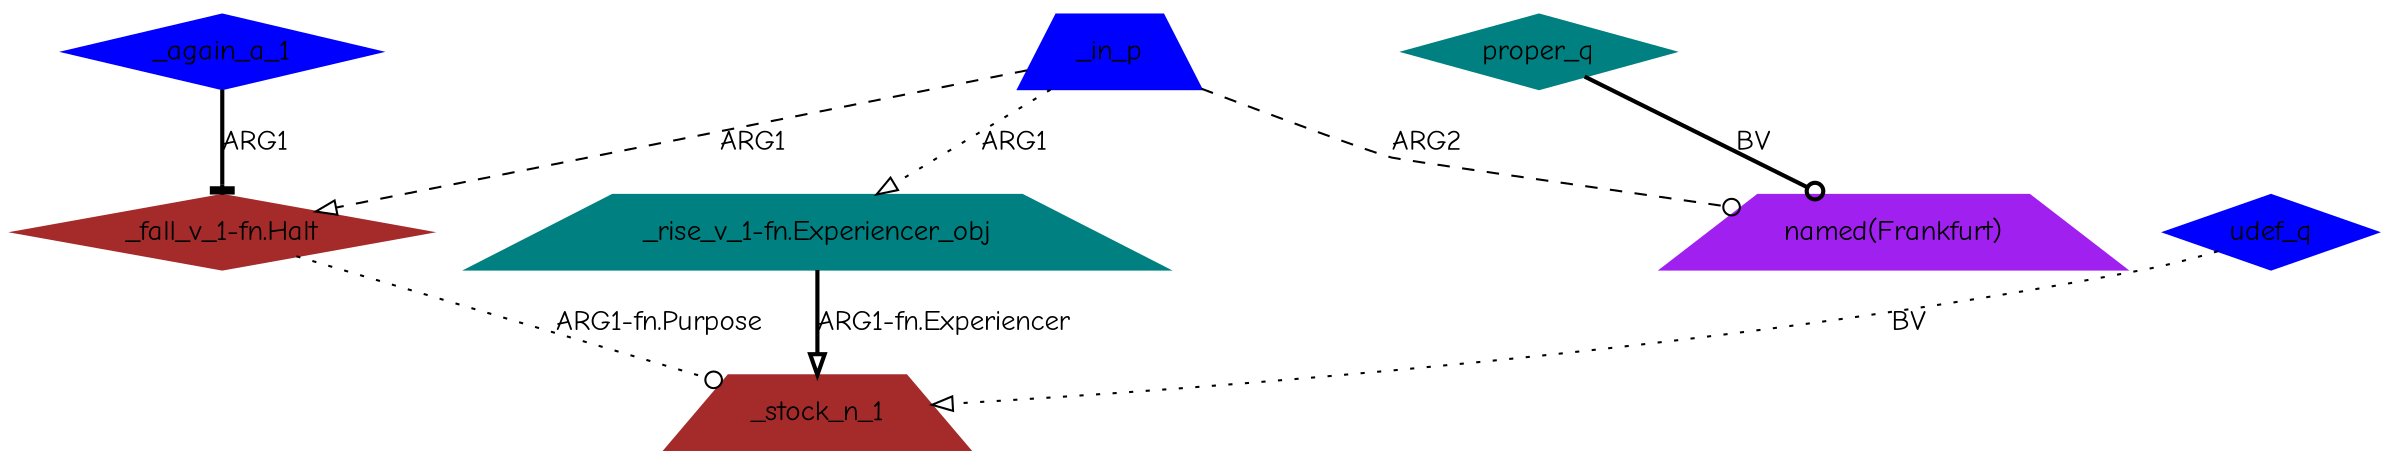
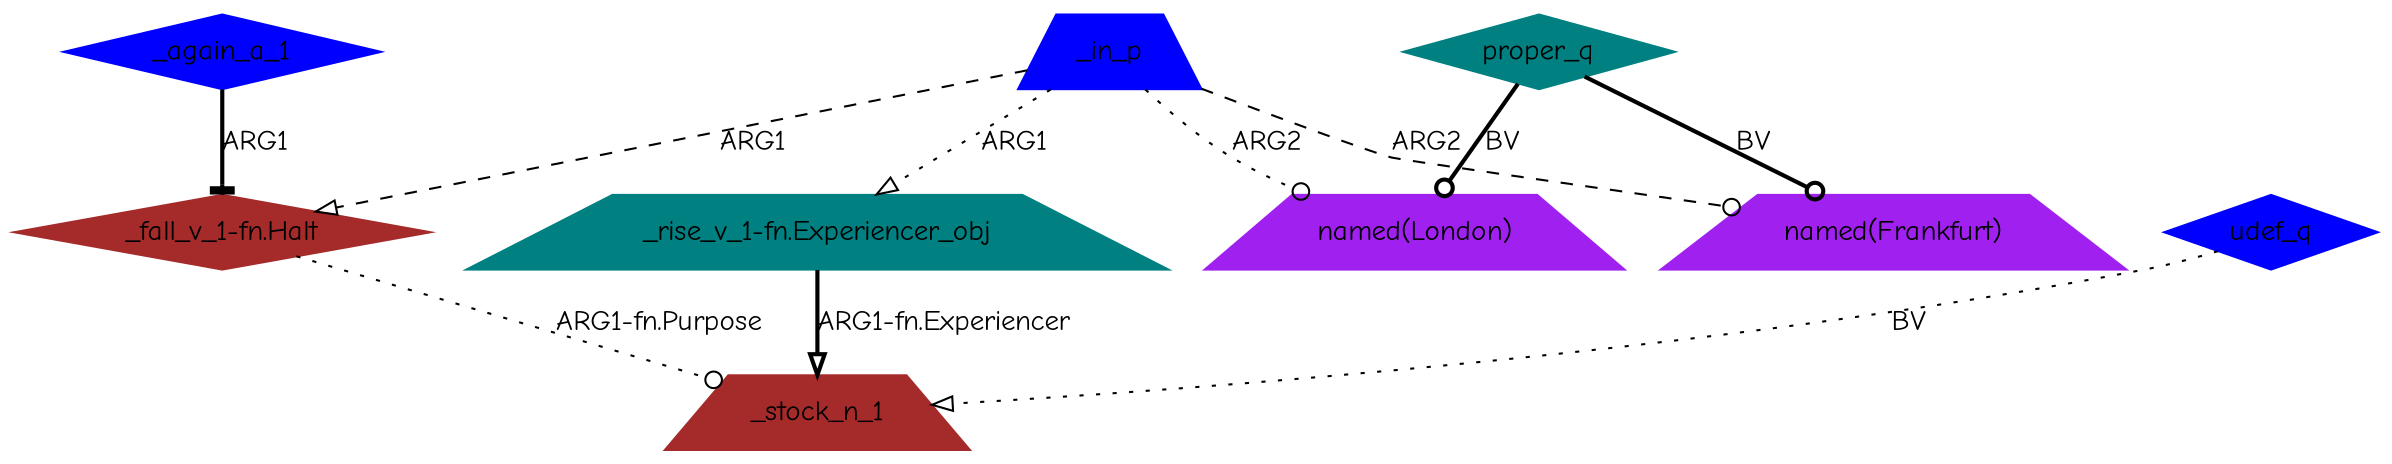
none -> (1415, 232)
